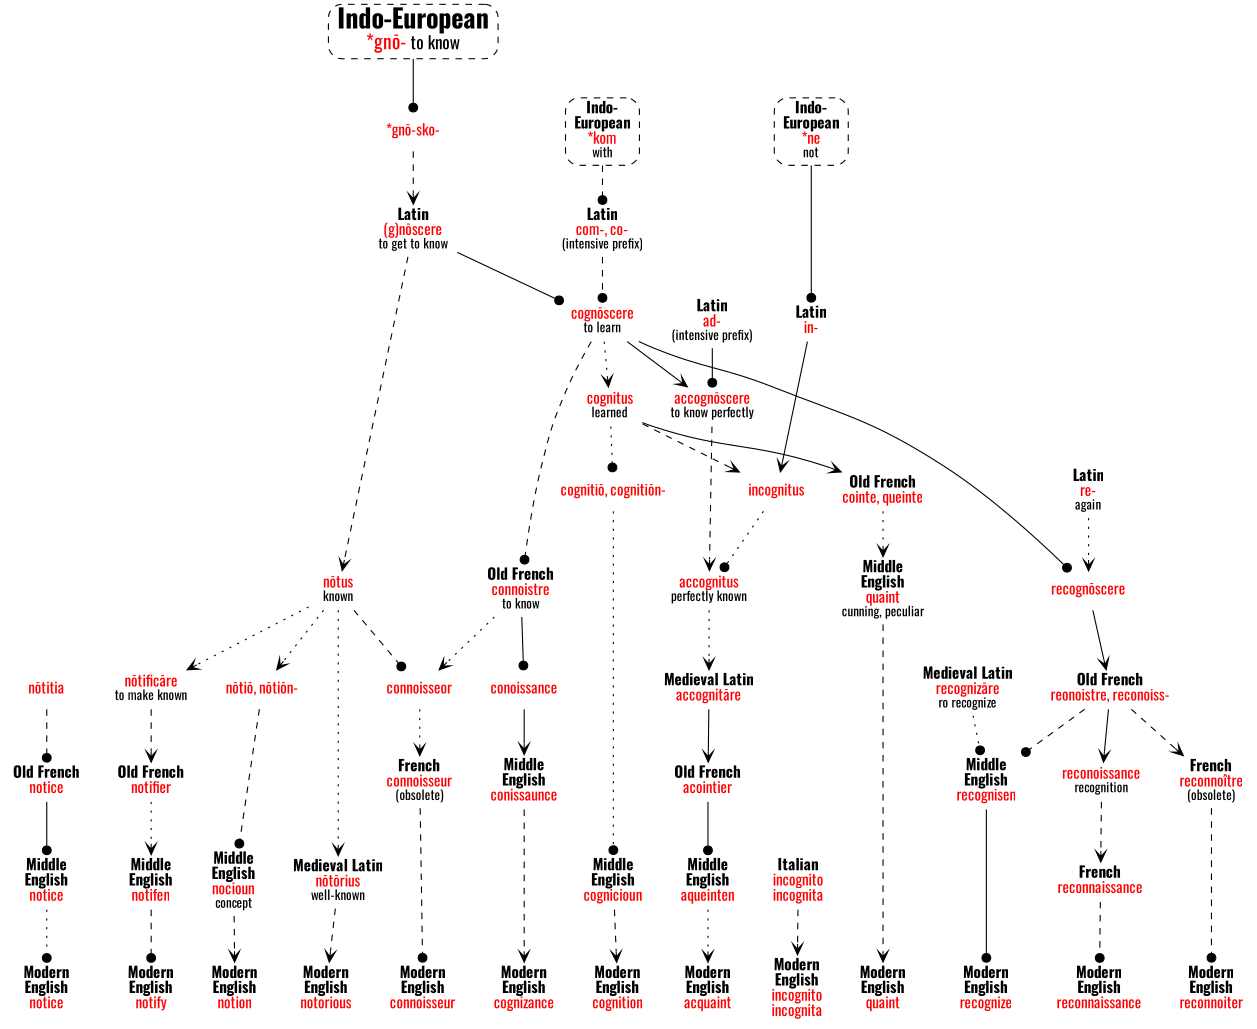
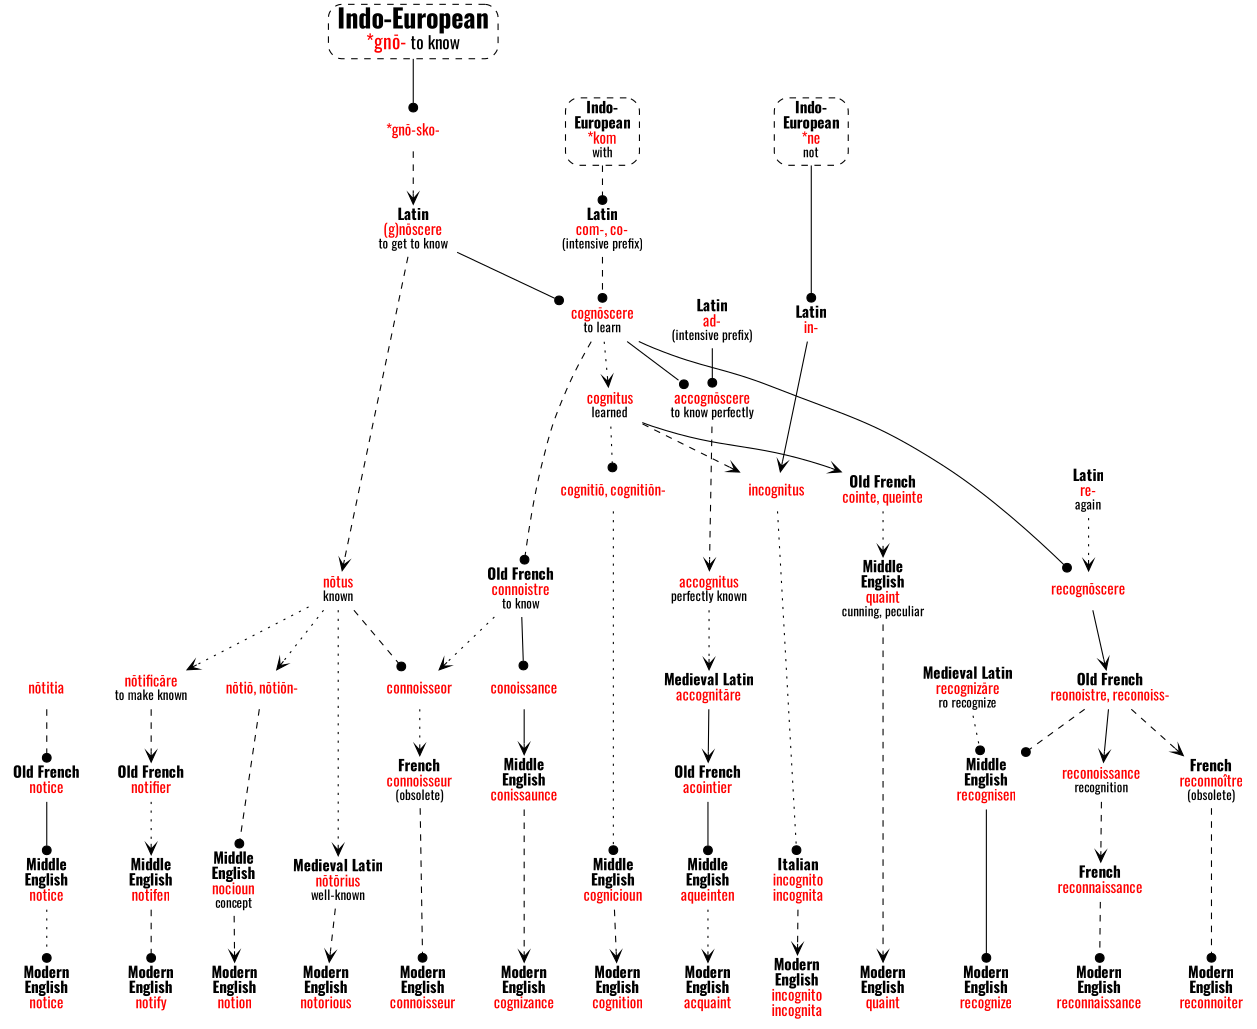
(653, 361) -> (653, 361)
(745, 537) -> (787, 679)
